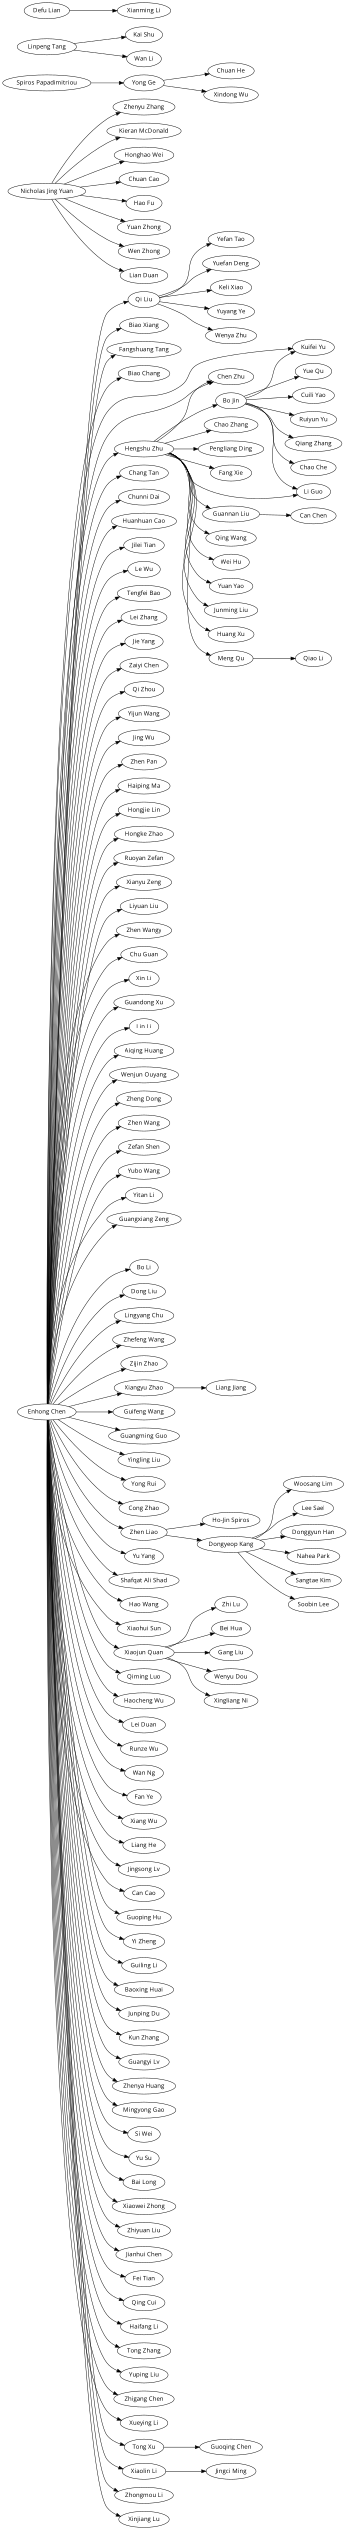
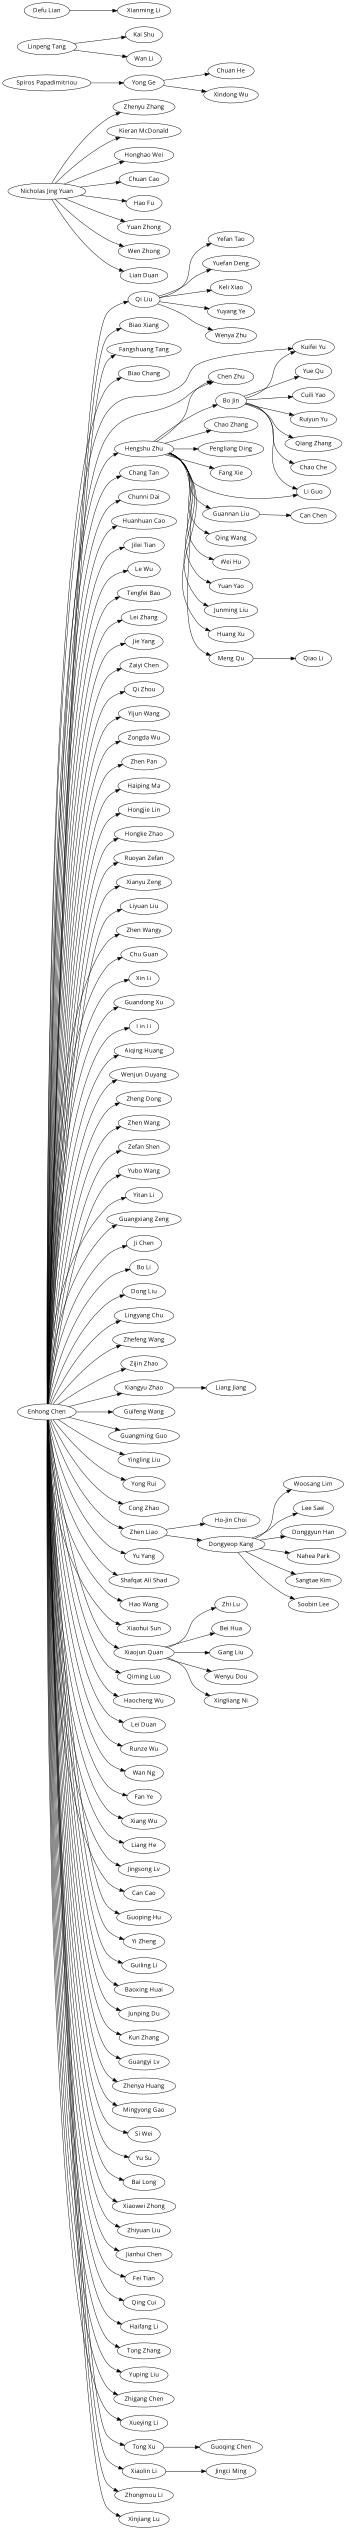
(144, 738) -> (144, 738)
none -> (144, 1243)
(231, 1520) -> (231, 1520)
